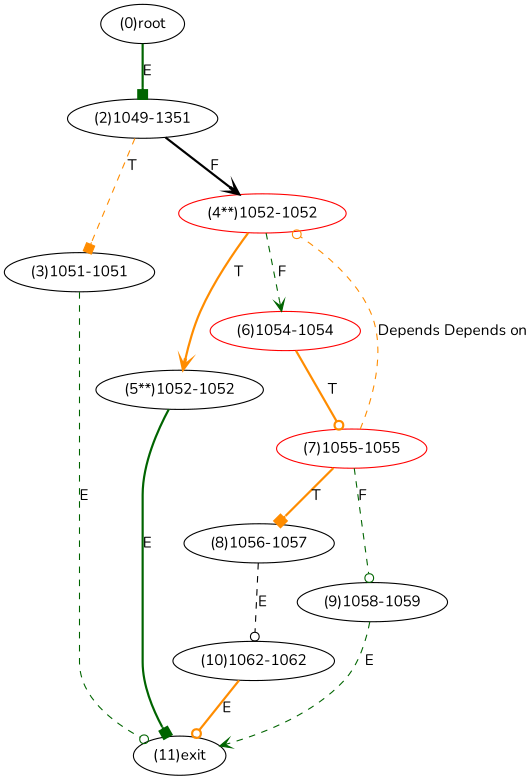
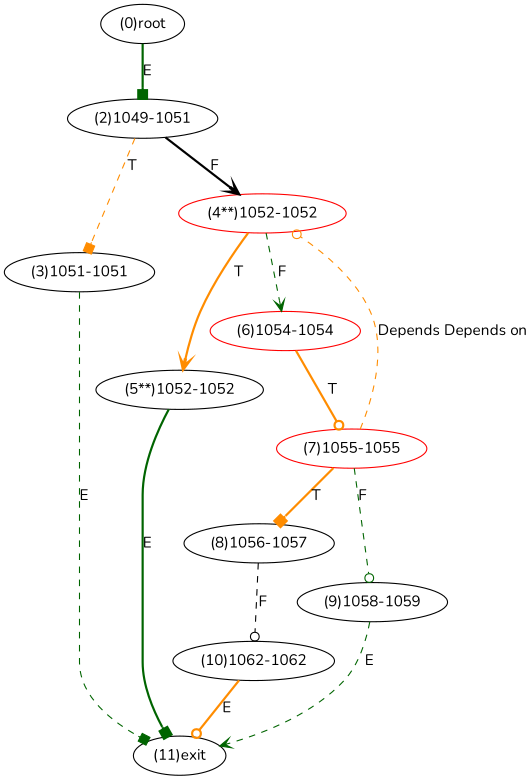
(143, 119) -> (143, 119)
(79, 528) -> (79, 528)
(263, 602) -> (263, 602)
